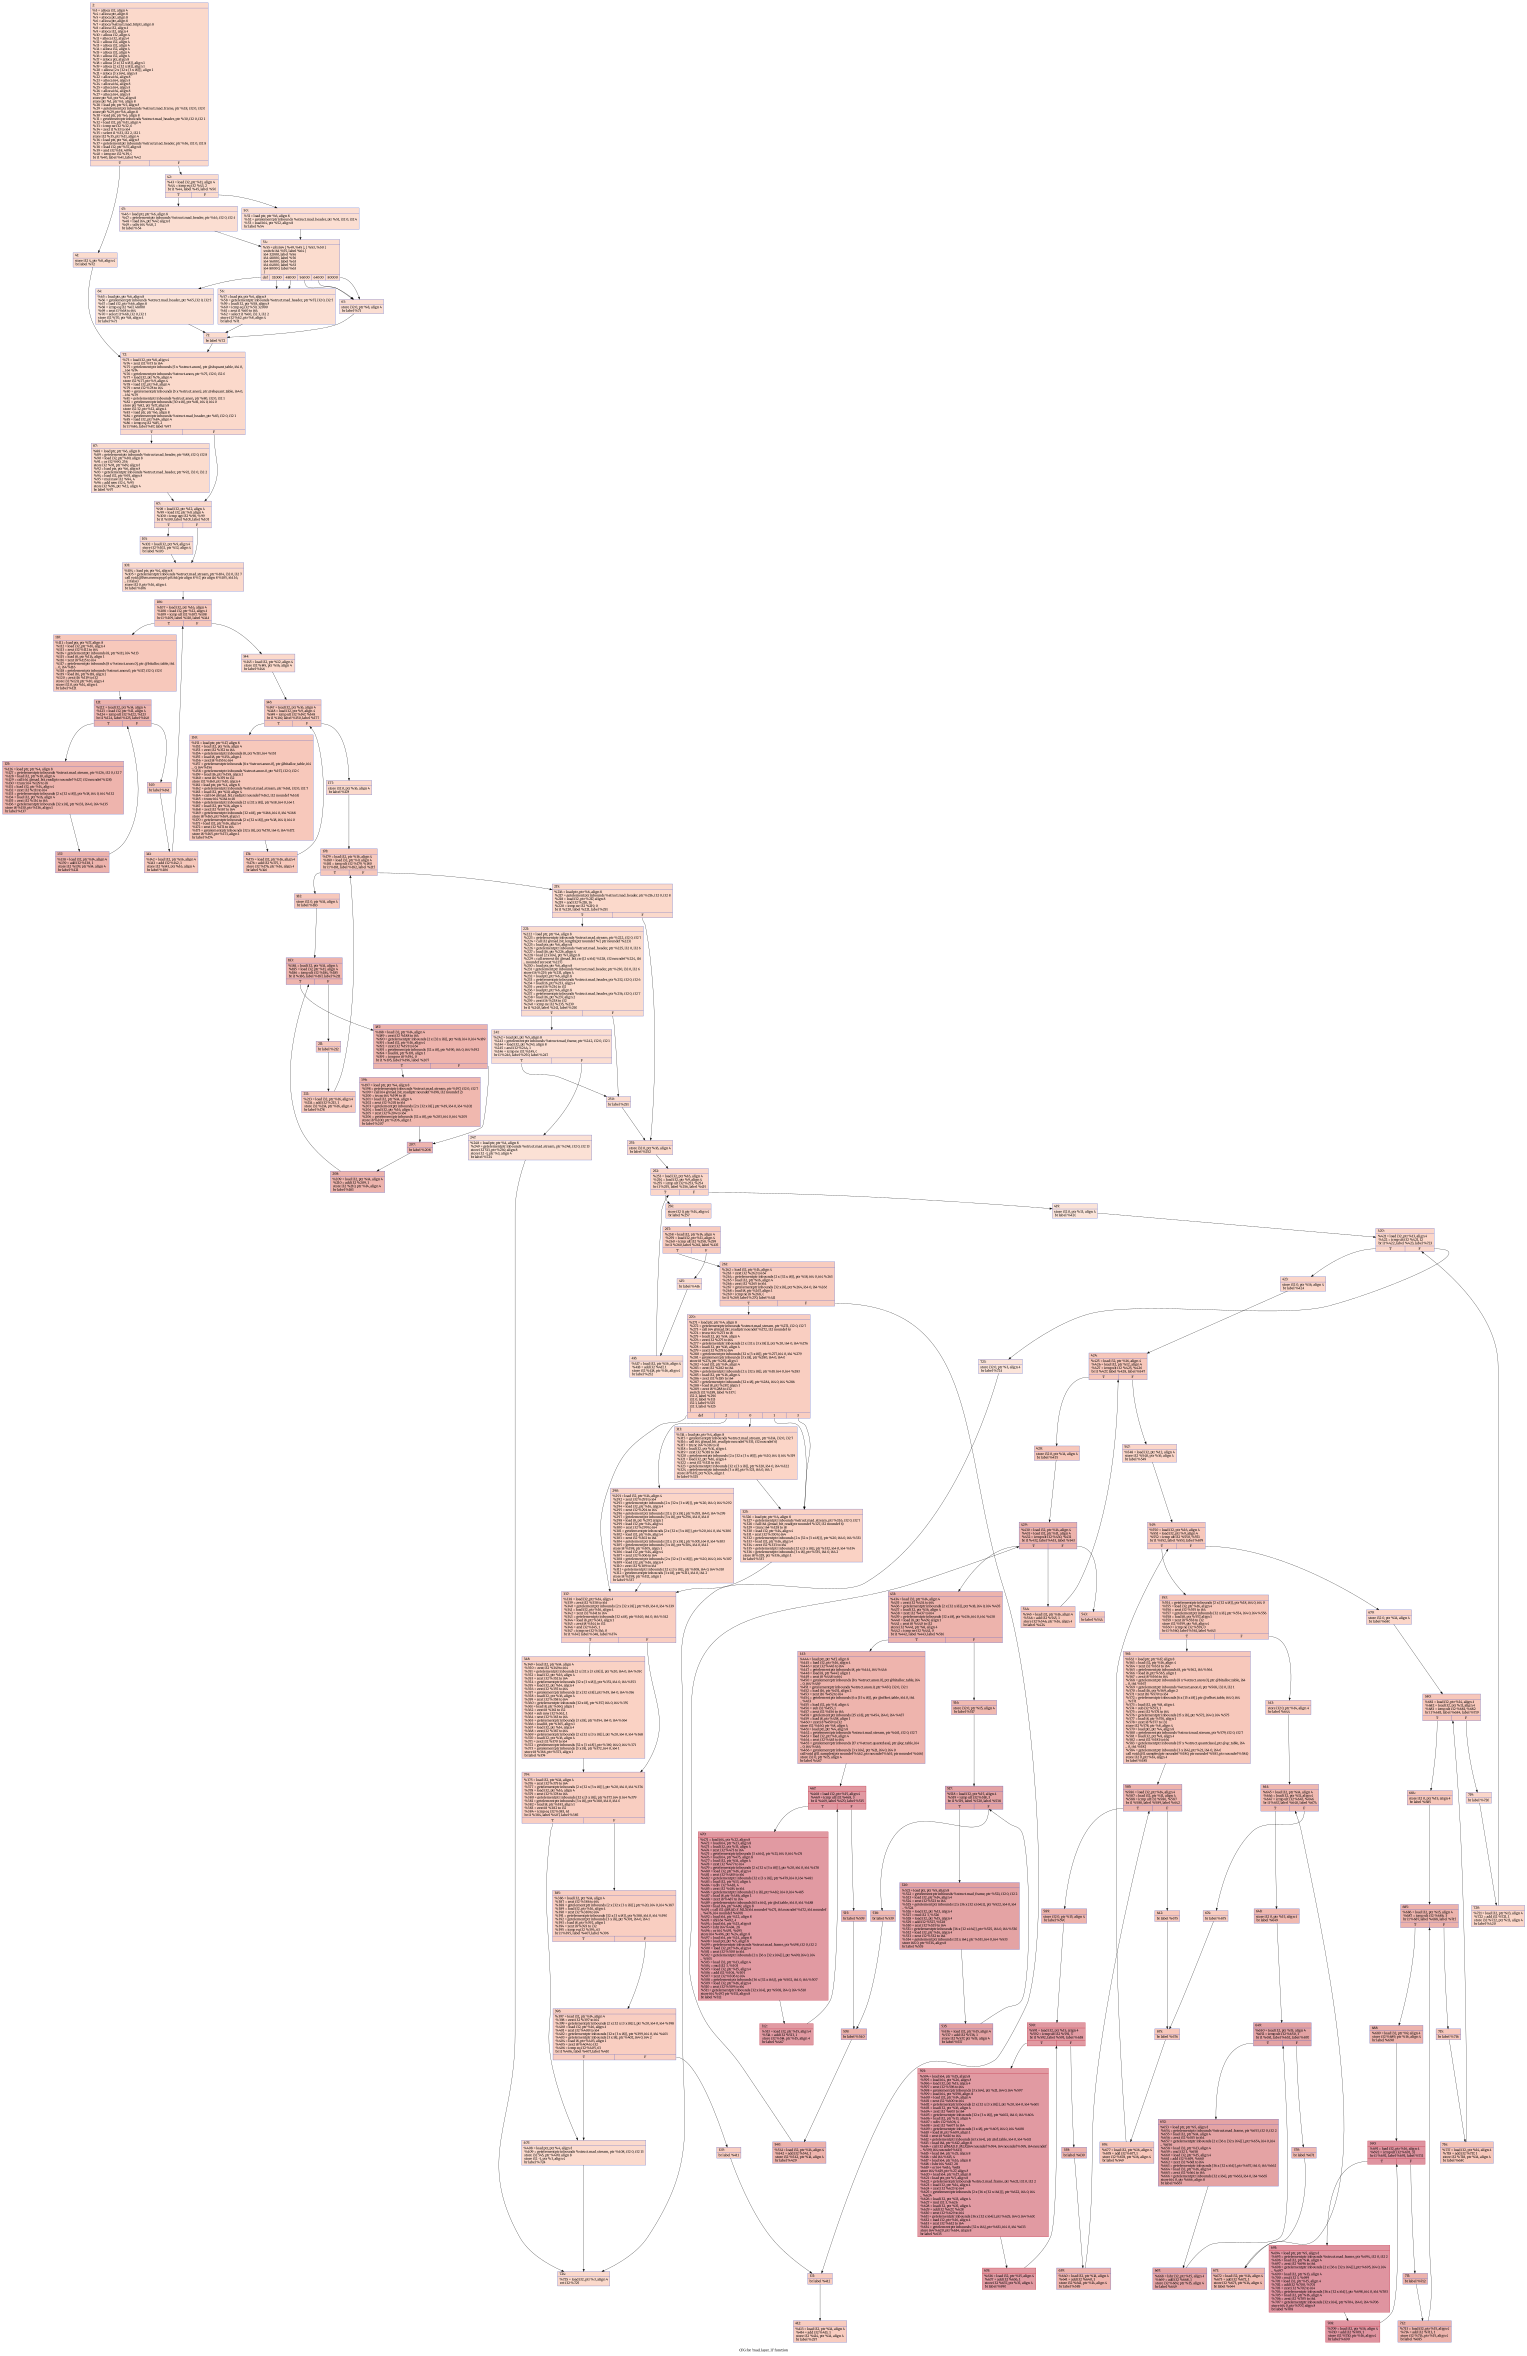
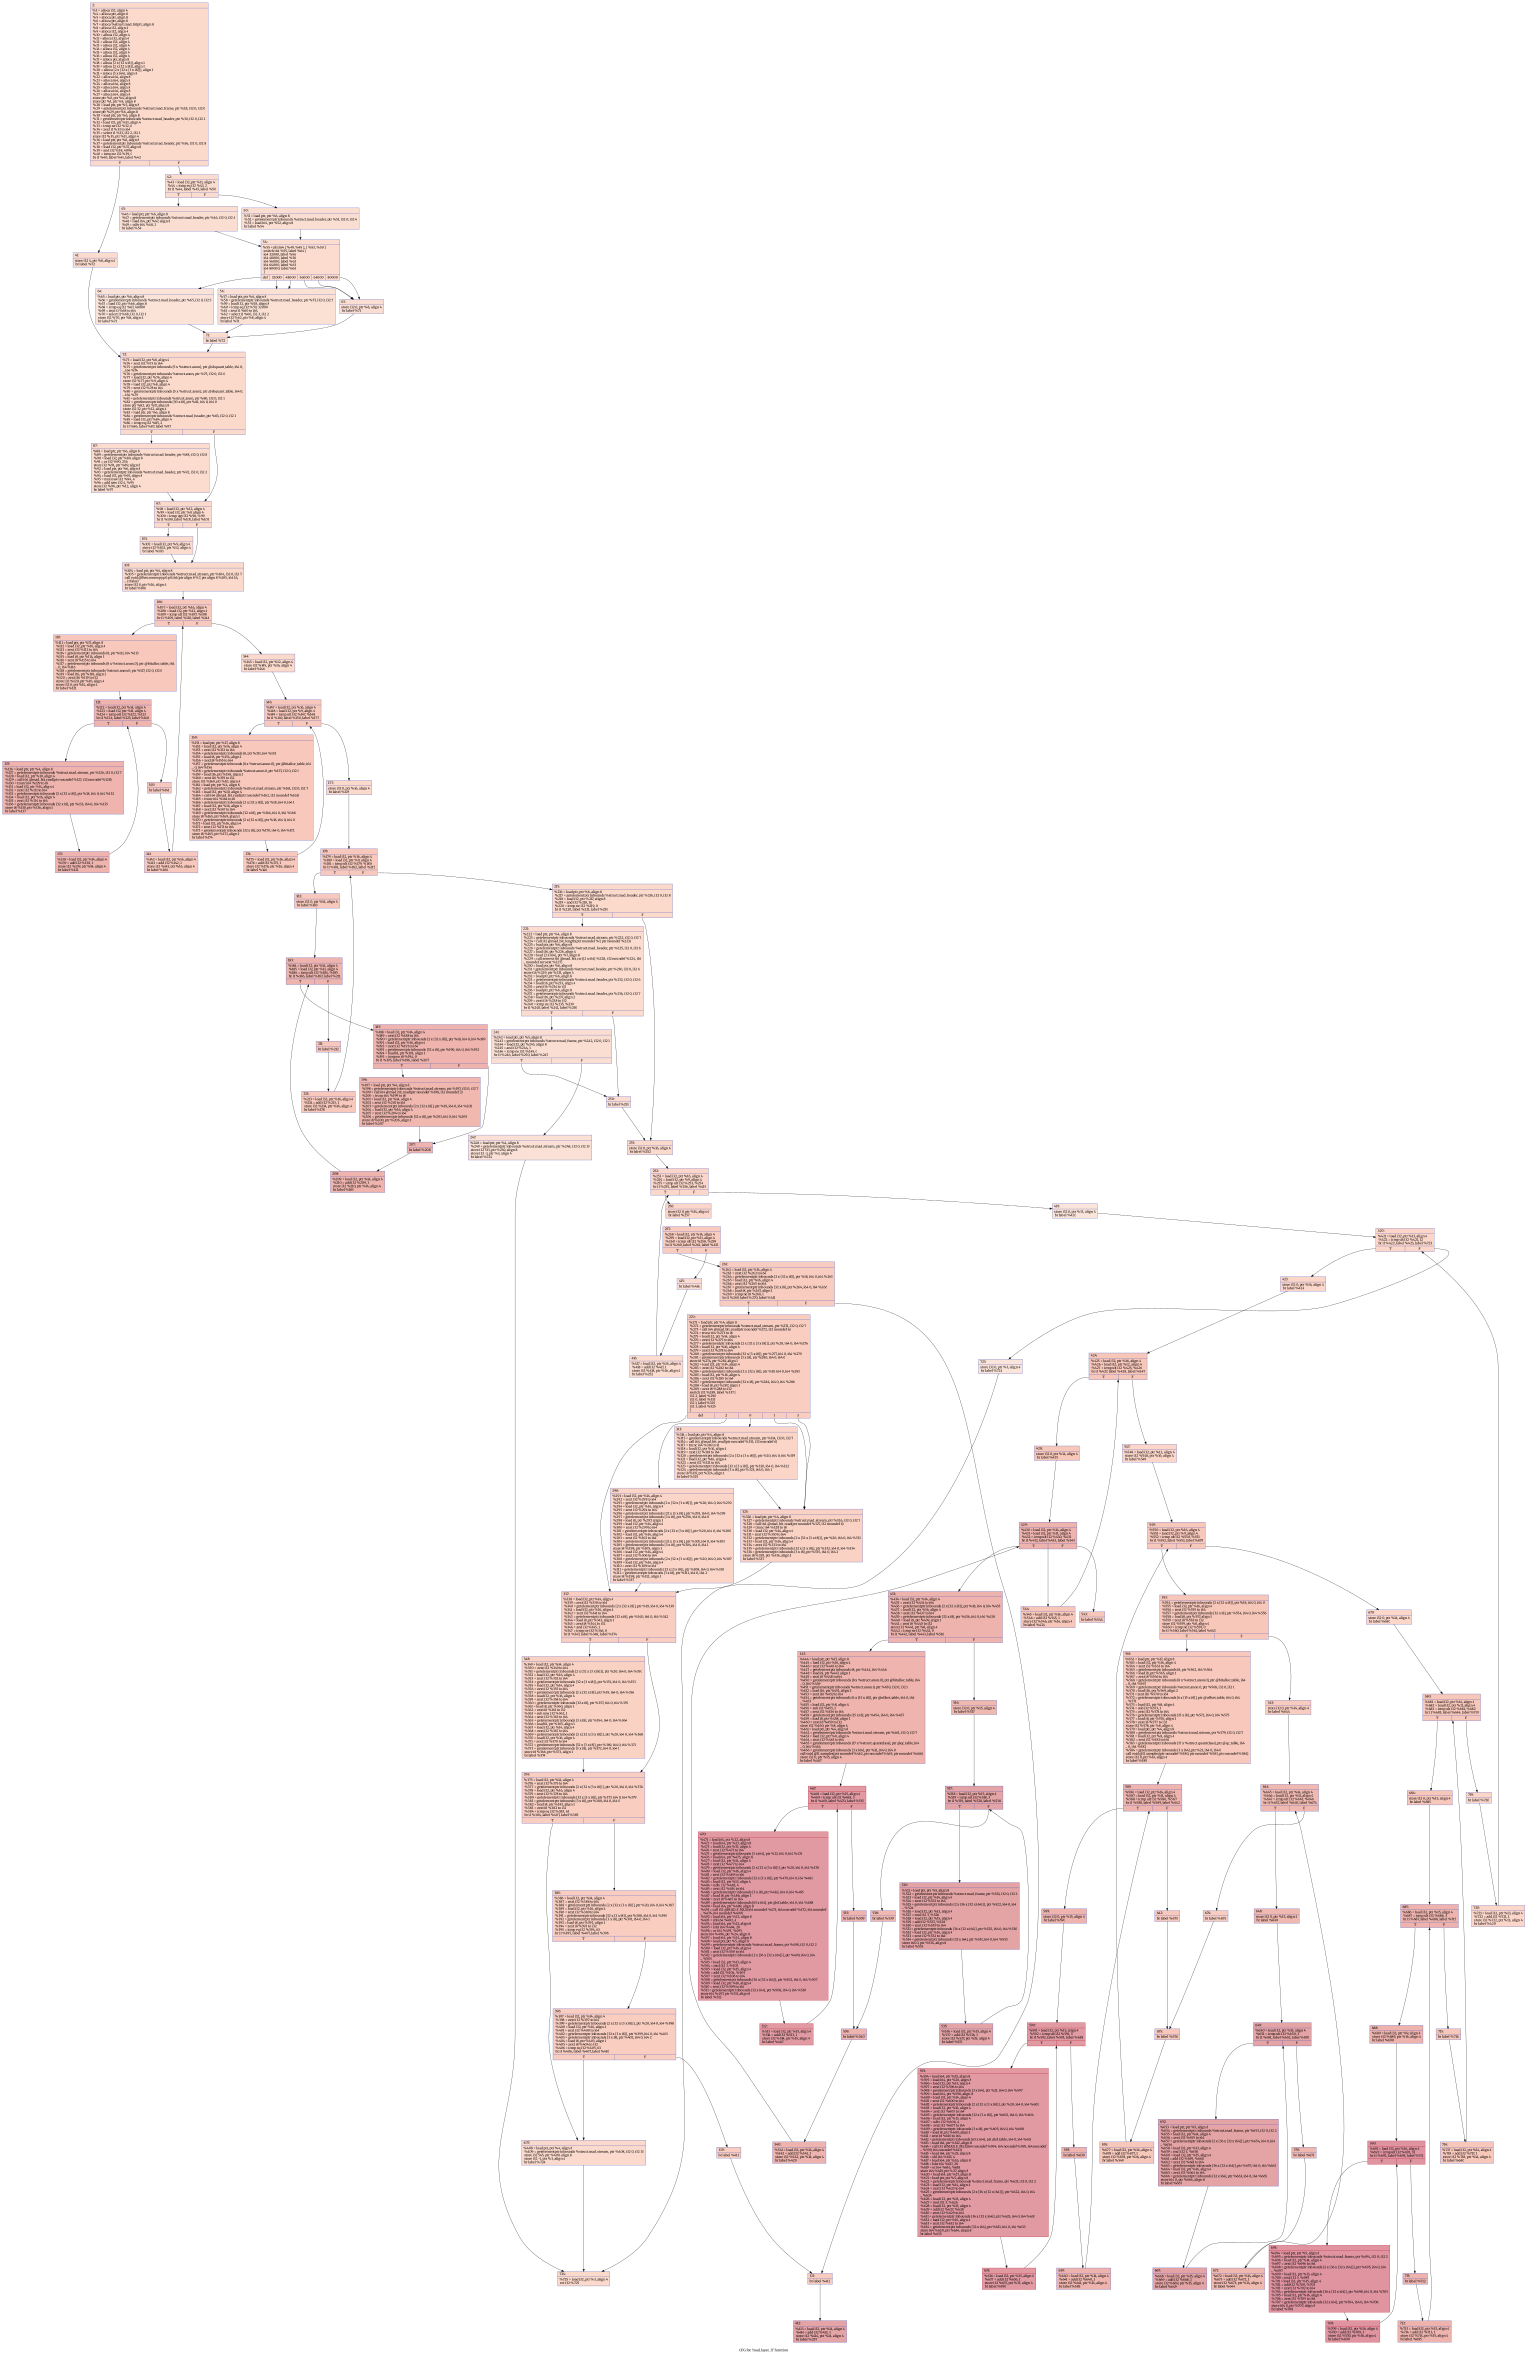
(1180, 2276) -> (1180, 2276)
(820, 2331) -> (820, 2331)
